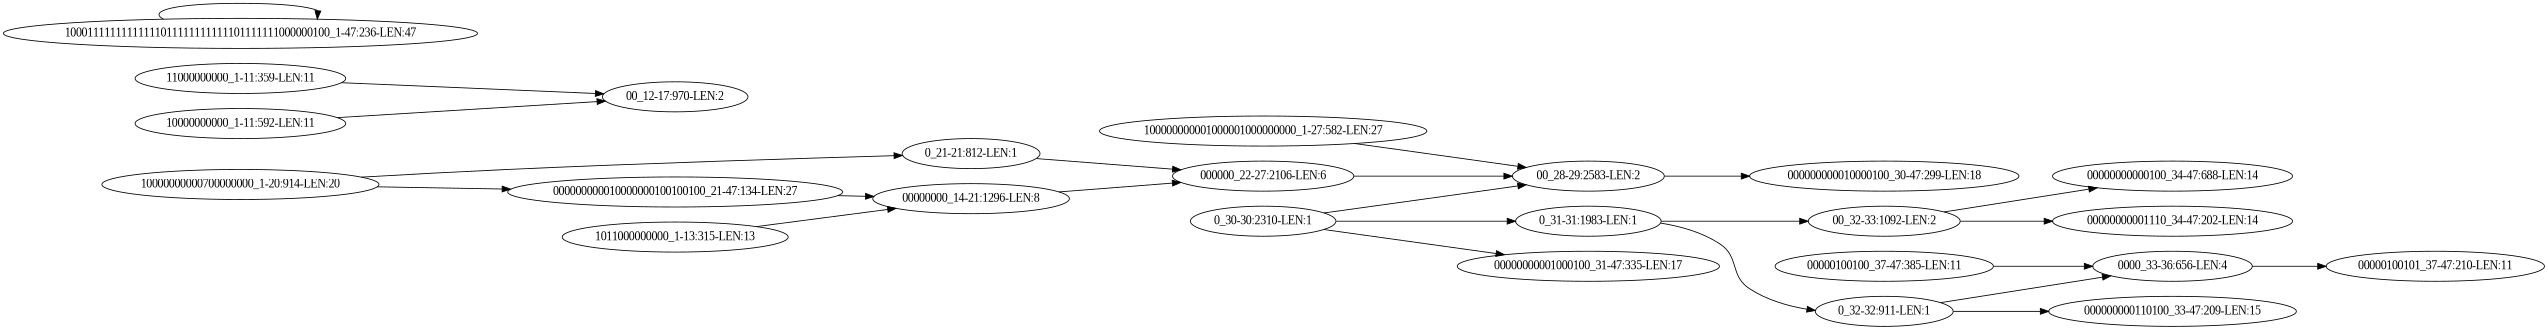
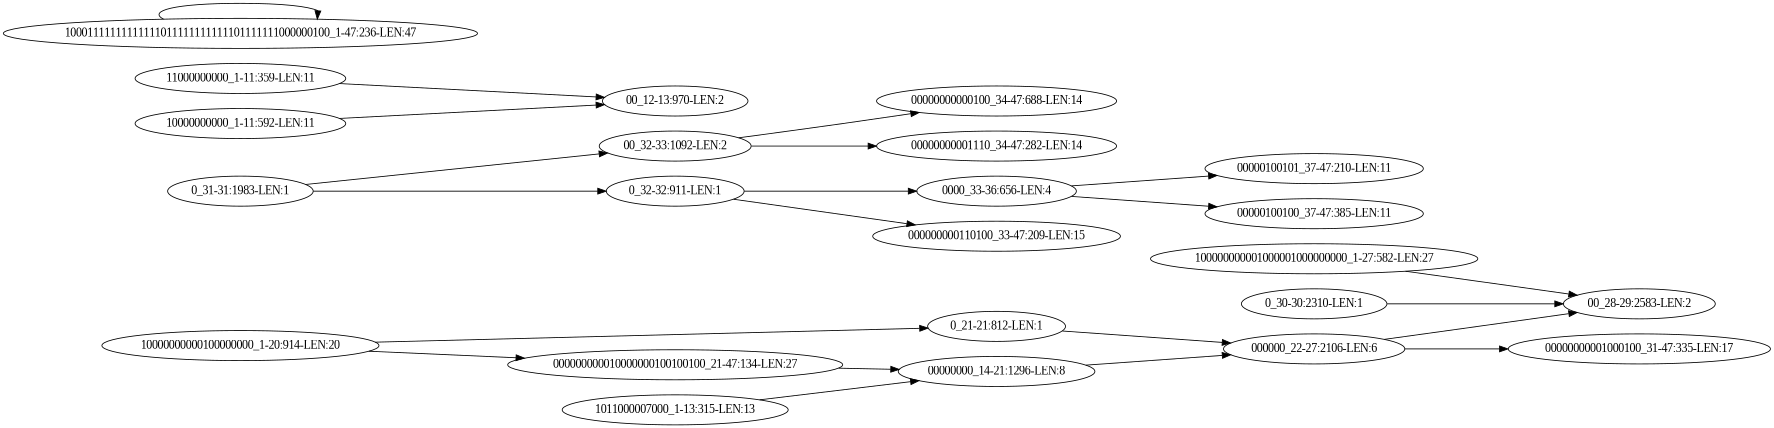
(675, 97) -> (675, 101)
(1884, 176) -> none
(240, 184) -> (240, 346)
(1422, 221) -> none
(2173, 221) -> (997, 146)
(675, 237) -> (675, 410)
(1410, 242) -> (1452, 349)
(2039, 266) -> (1140, 201)
